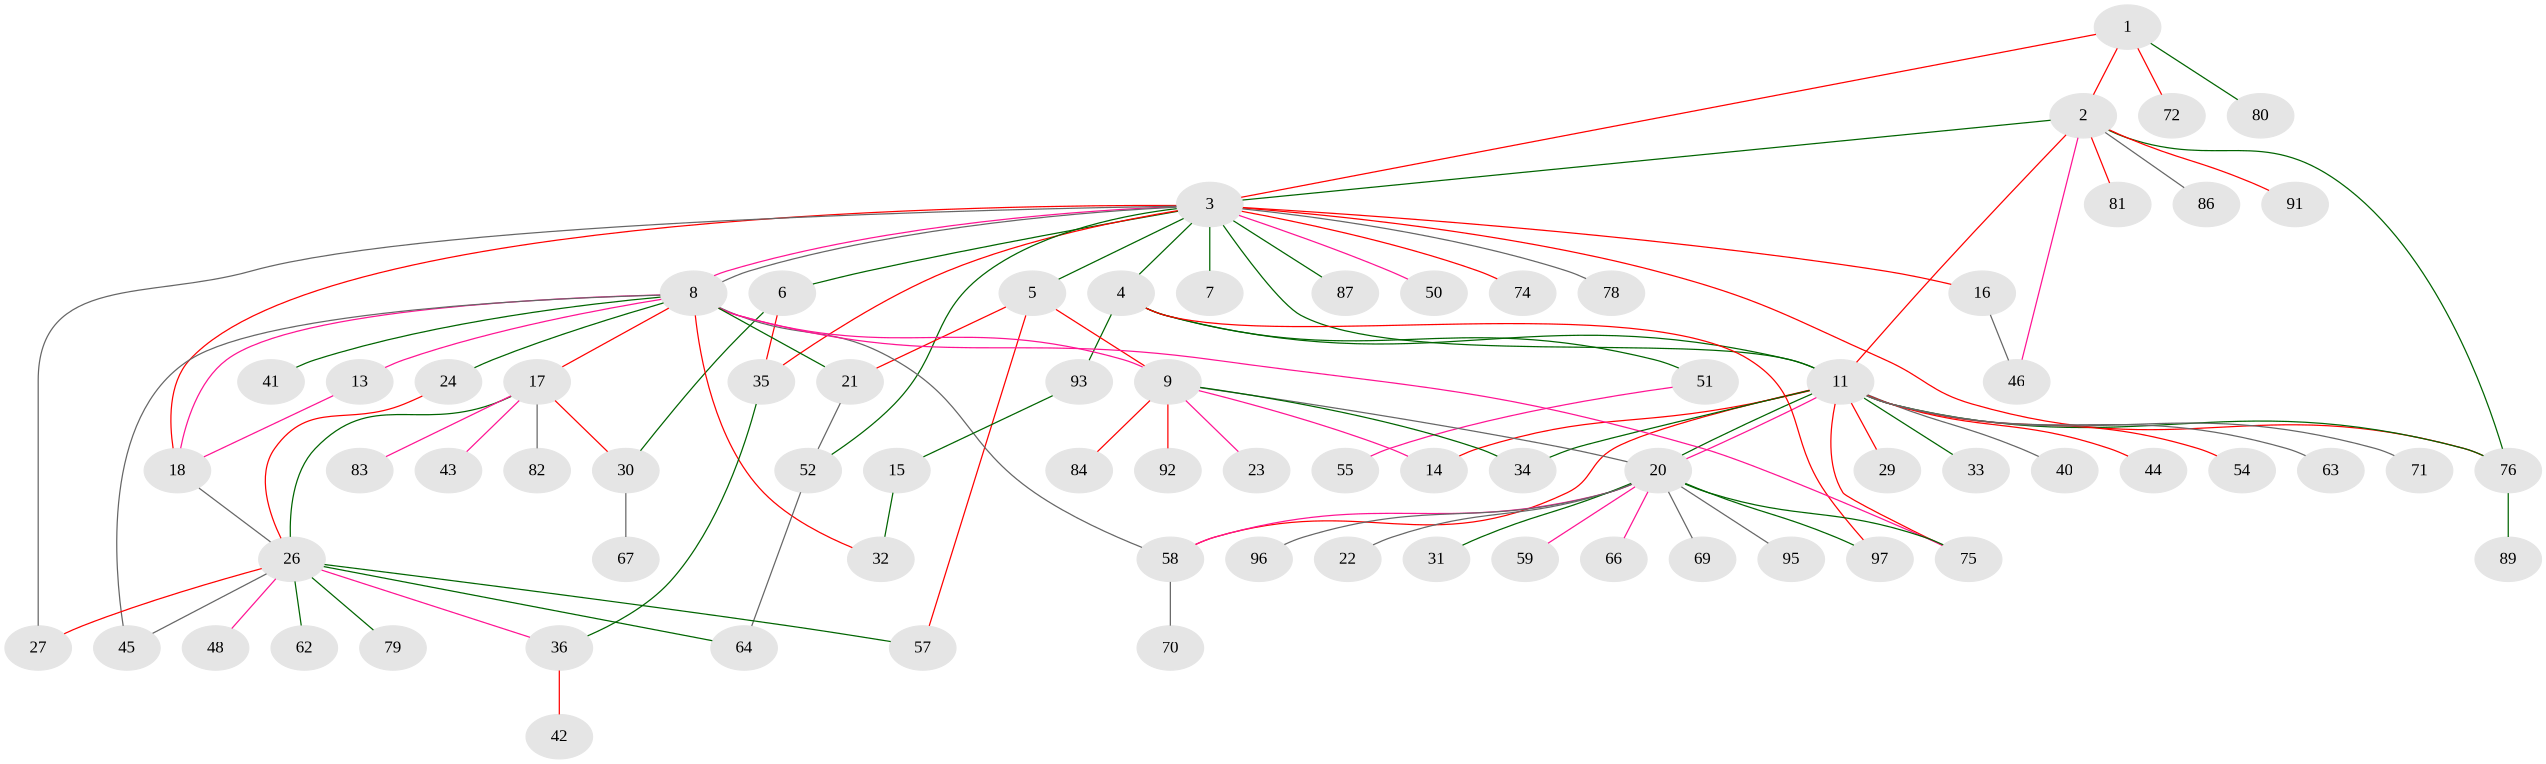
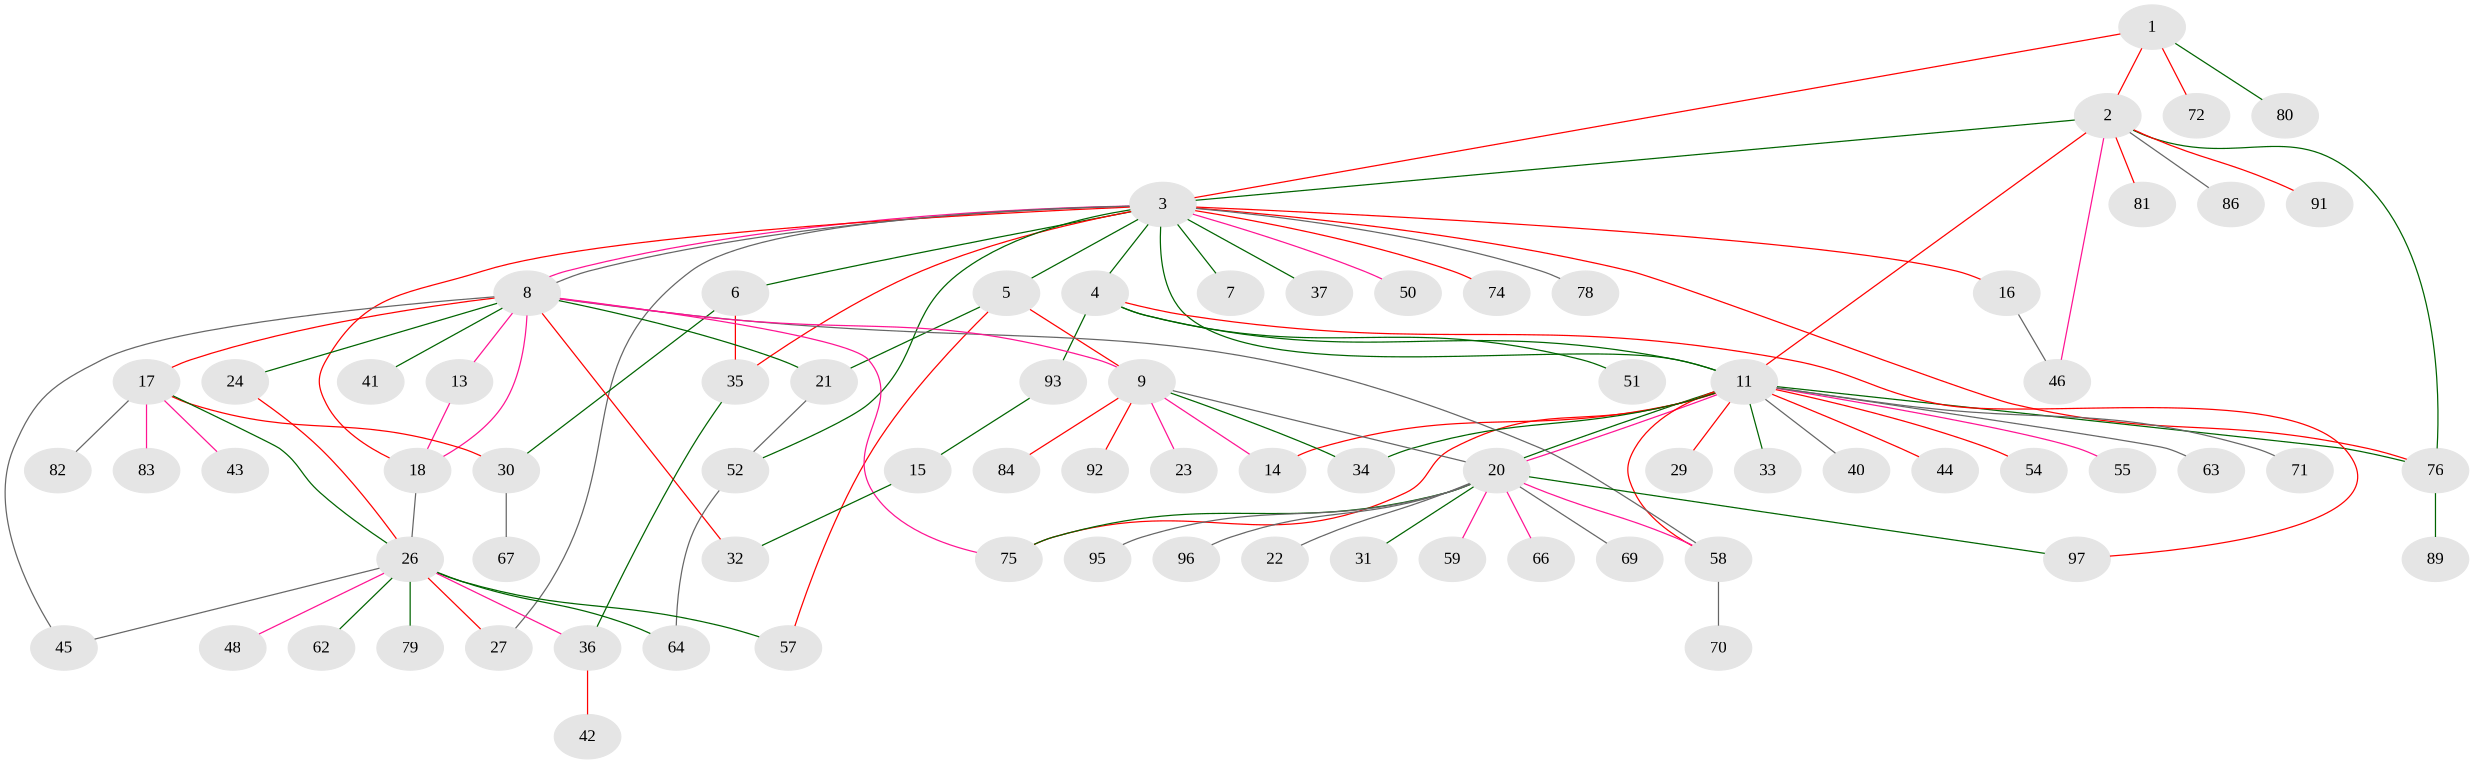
(1345, 293) -> (1319, 293)
(957, 330) -> (902, 344)
(1520, 414) -> (1995, 428)
